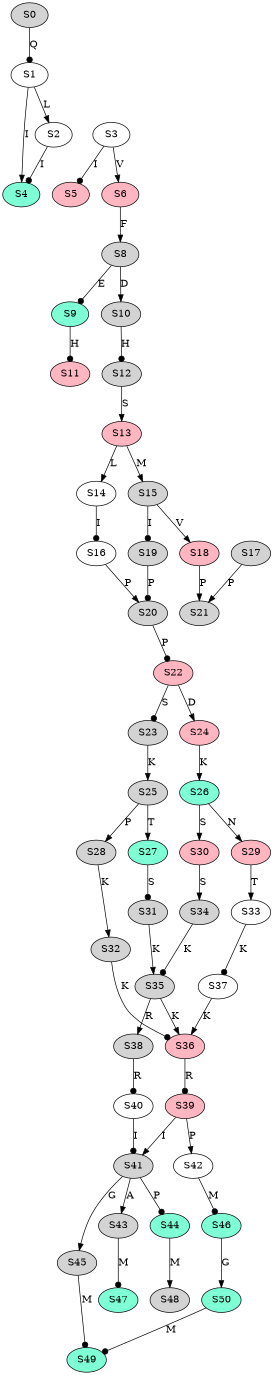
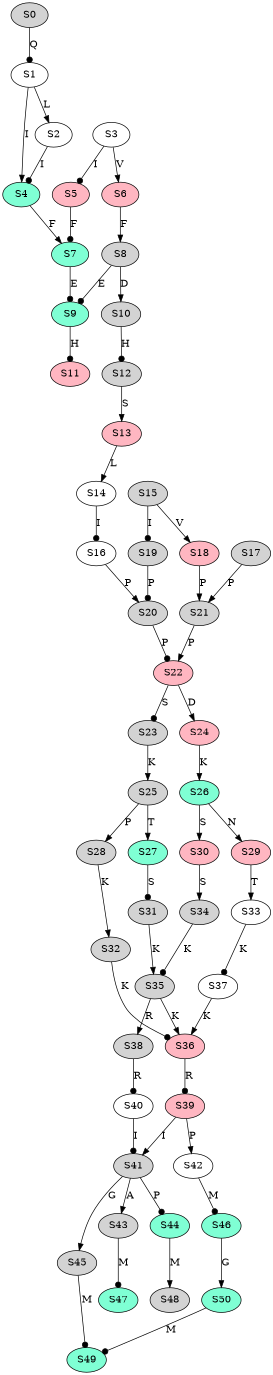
none -> (70, 254)
(133, 461) -> none
none -> (188, 640)
